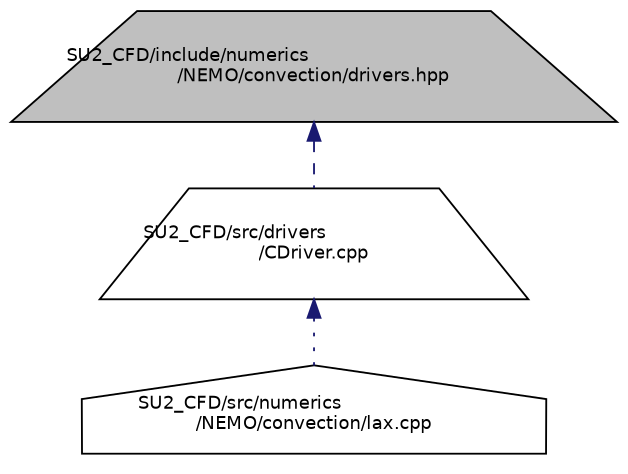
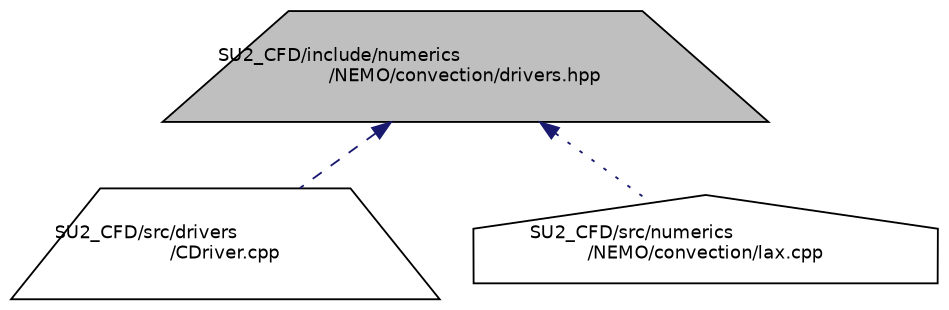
(314, 342) -> (603, 168)
